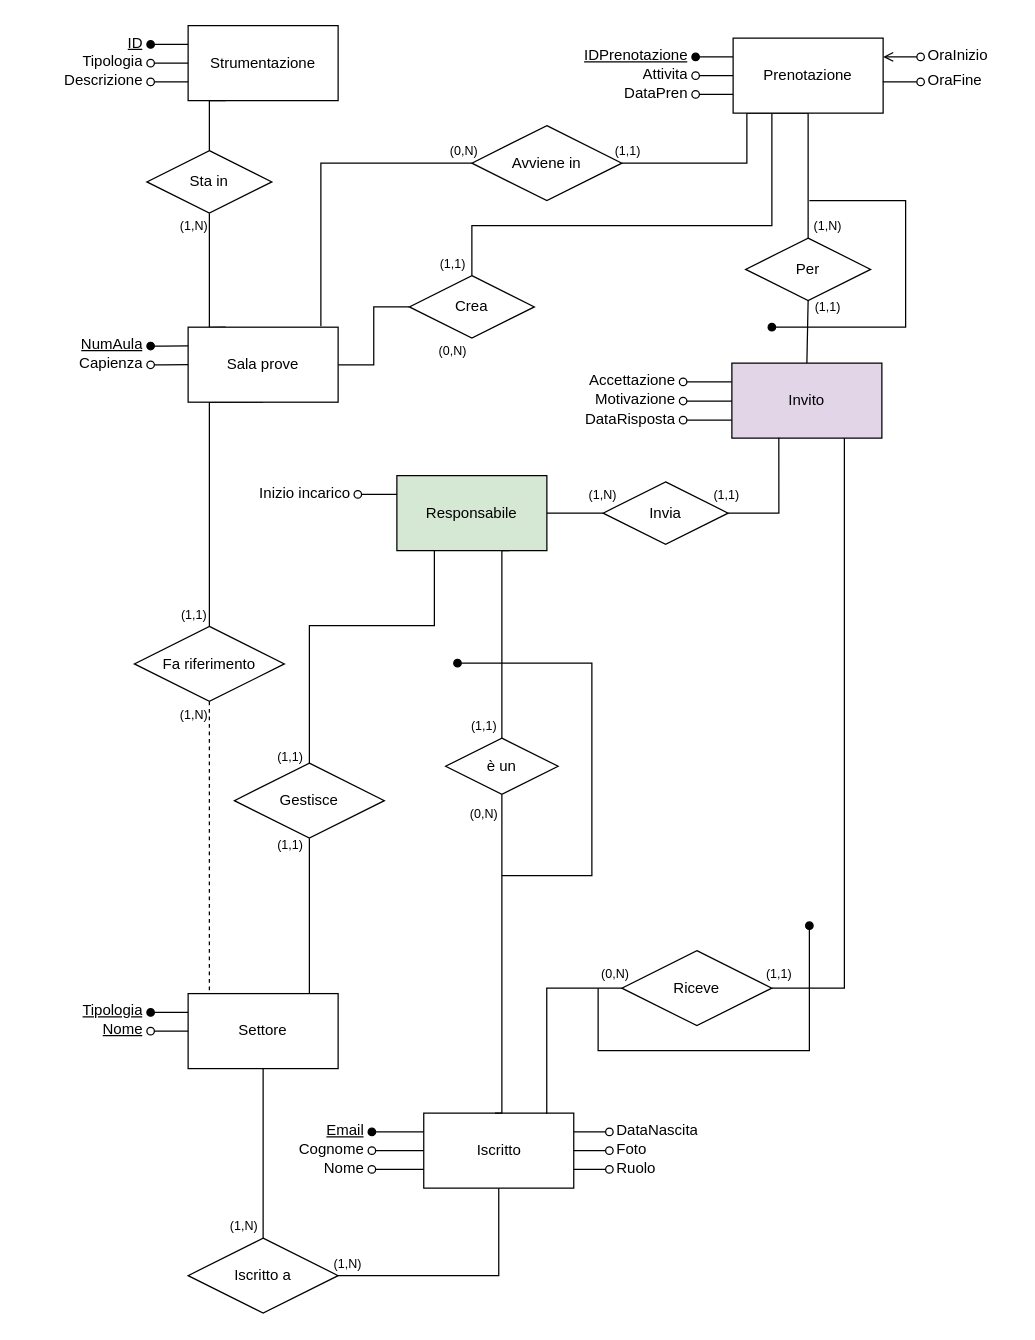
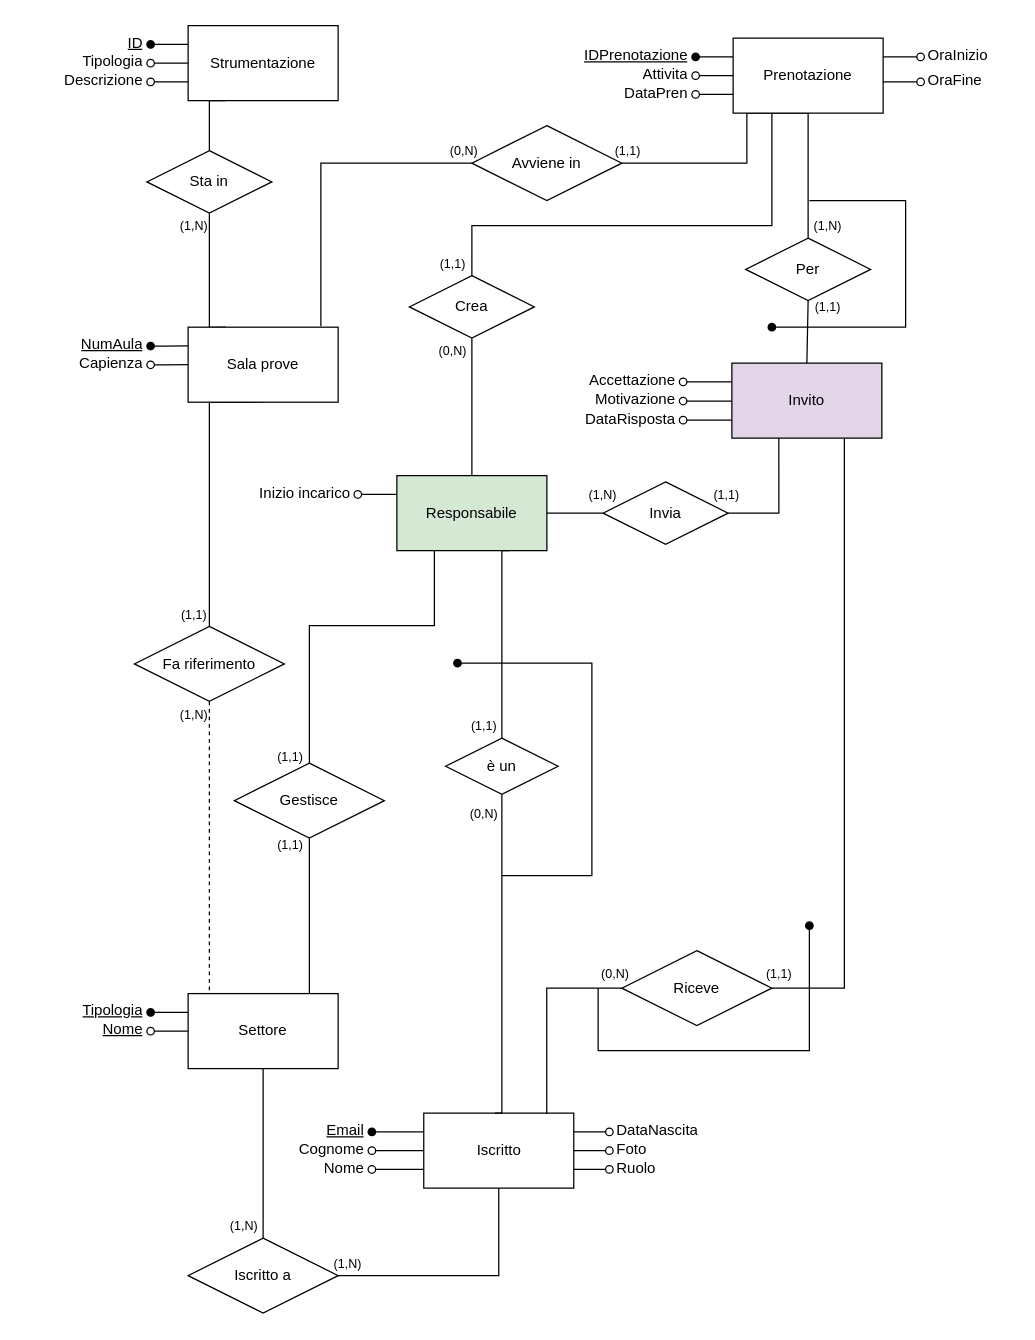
(889, 57) -> (888, 57)
(374, 335) -> (472, 406)
